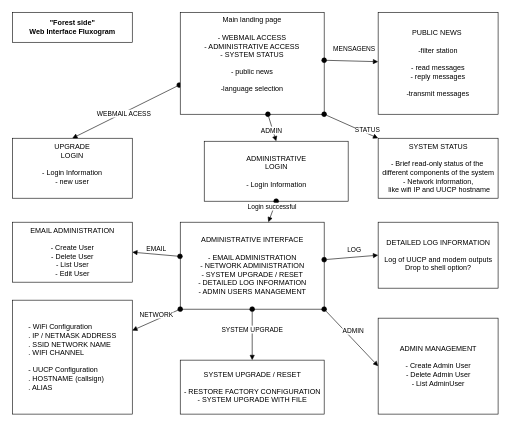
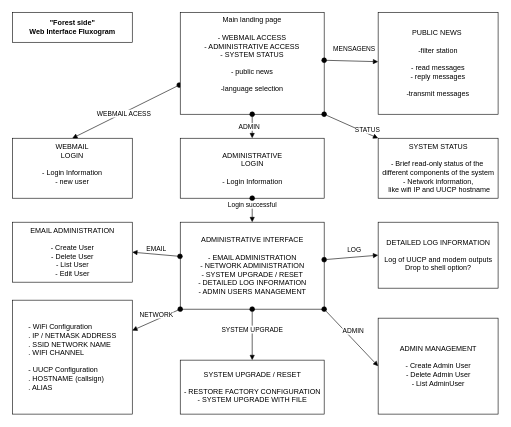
(72, 168) -> (72, 168)
(276, 171) -> (252, 168)
